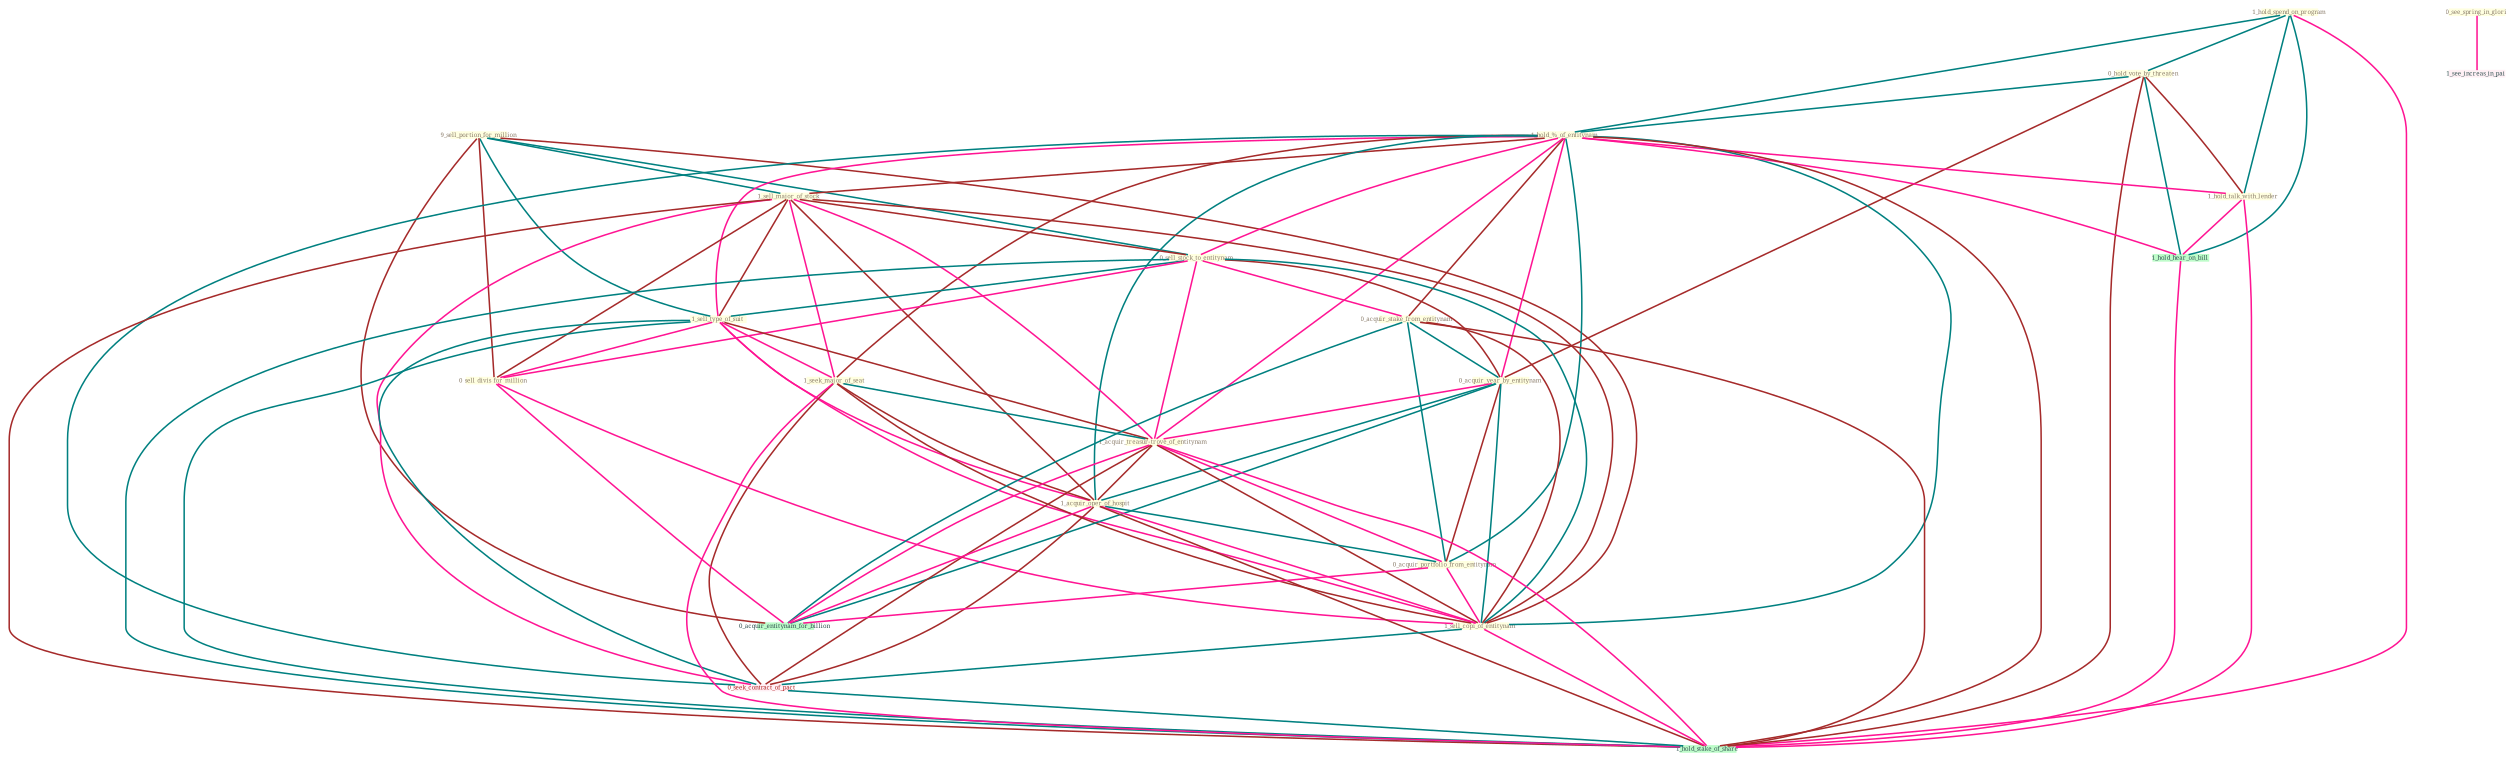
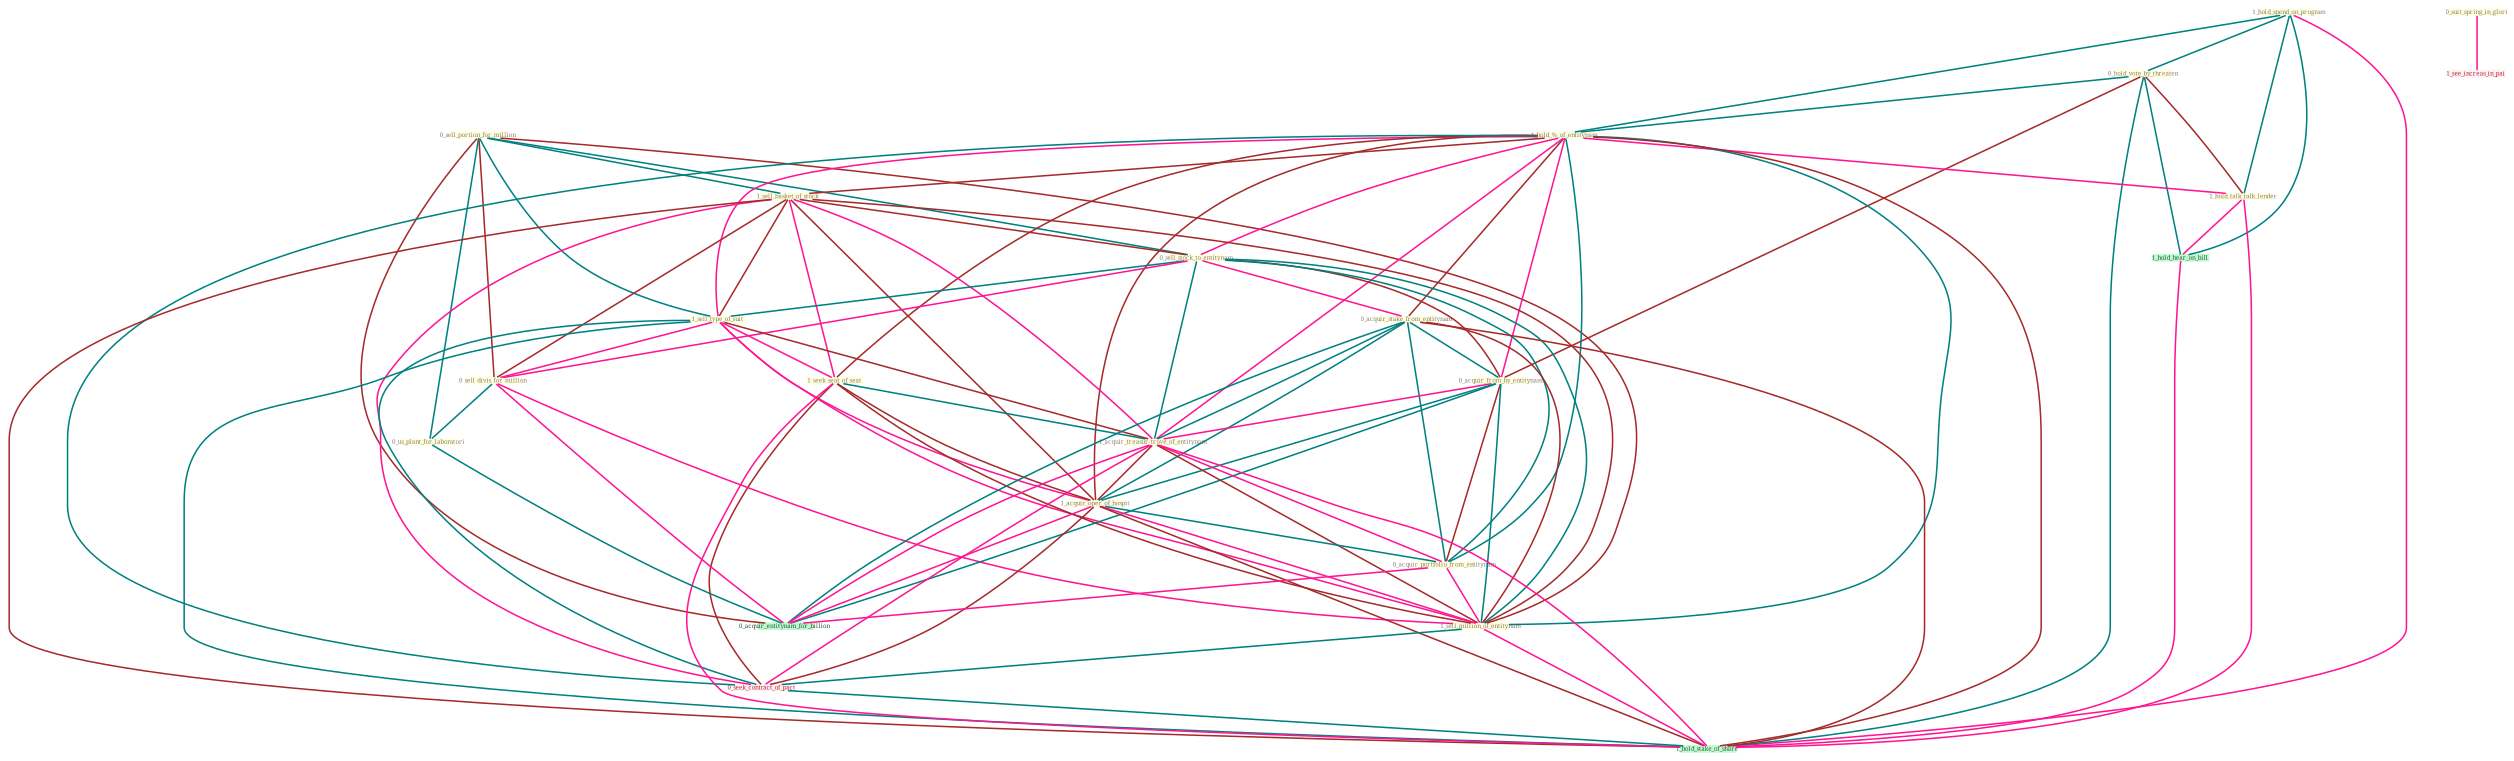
(2477, 12) -> (2477, 12)
(2477, 74) -> (2477, 74)
(479, 135) -> (479, 135)
(1883, 178) -> none
(789, 196) -> (789, 196)
(2244, 196) -> (2244, 196)
(1215, 207) -> (1215, 207)
(1176, 350) -> (1176, 350)
(835, 381) -> (835, 381)
(1501, 381) -> (1501, 381)
none -> (1281, 382)
none -> (1253, 414)
none -> (430, 442)
(1014, 525) -> (1014, 525)
(2110, 559) -> (2110, 559)
(1481, 626) -> (1481, 626)
(281, 671) -> (1487, 322)
